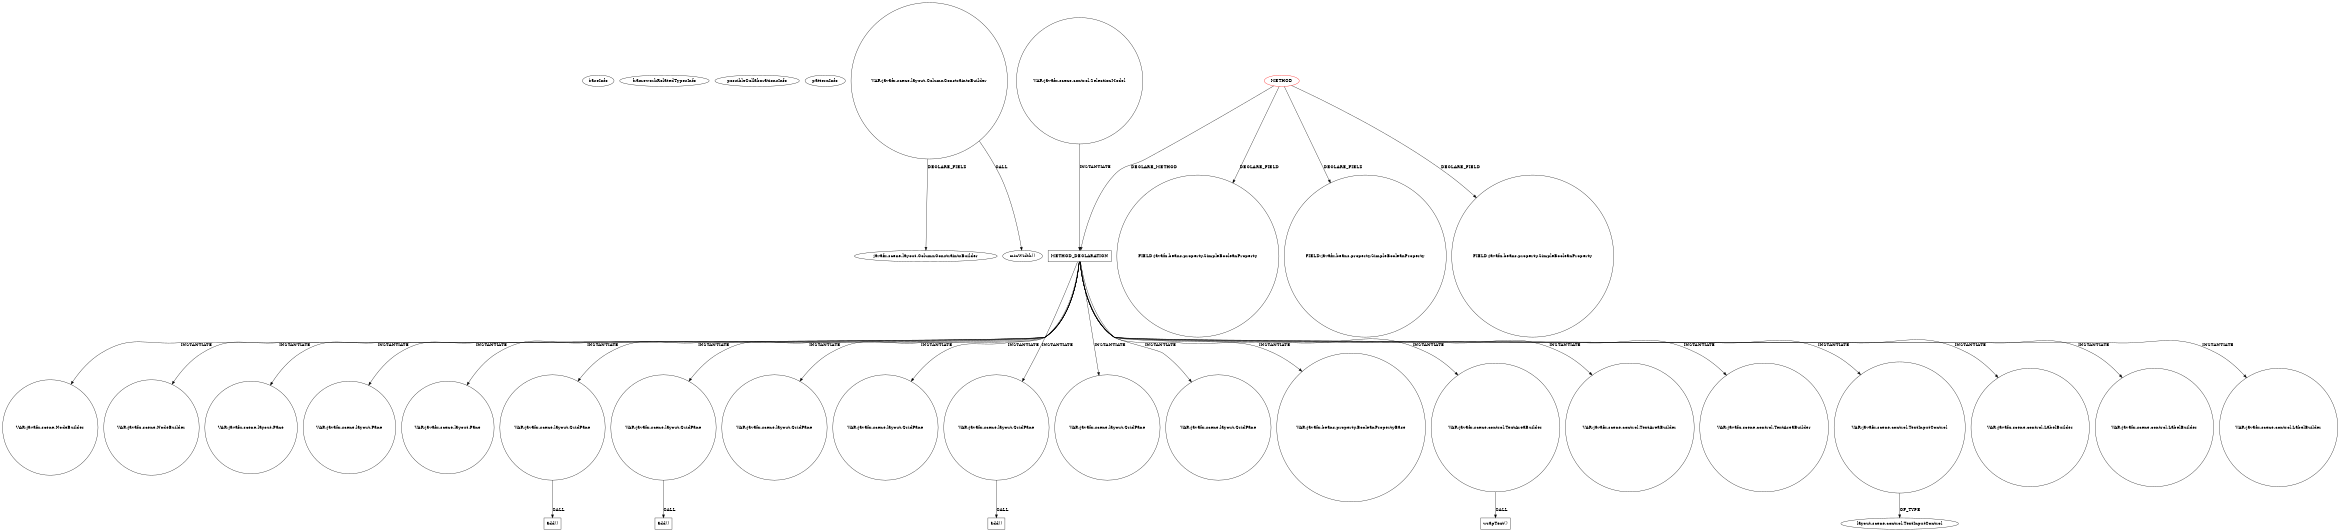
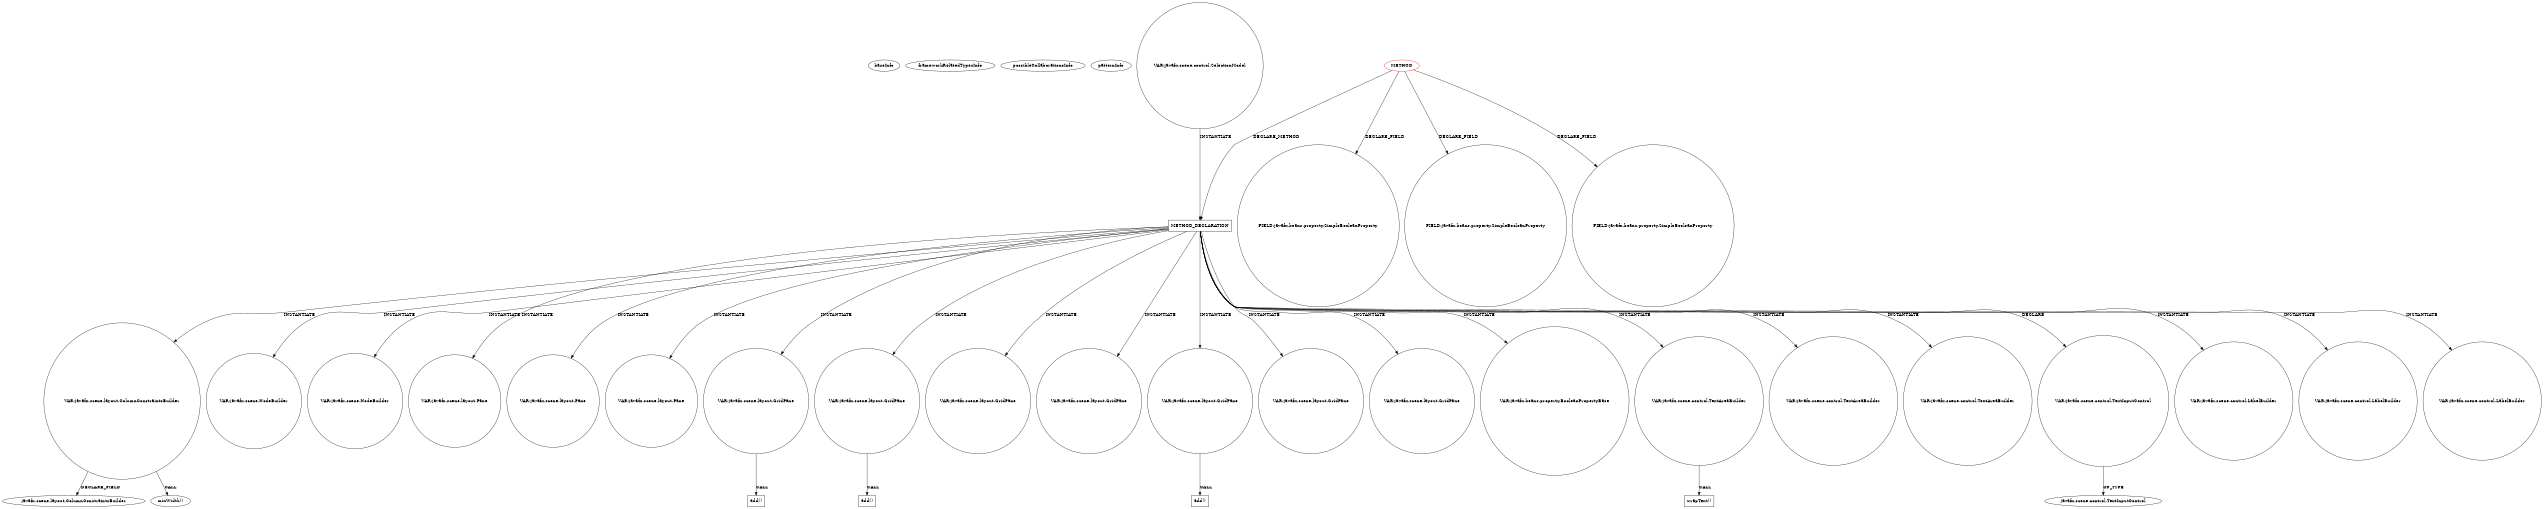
none -> (694, 271)
(1834, 345) -> (2033, 315)
(1900, 524) -> (2103, 501)
